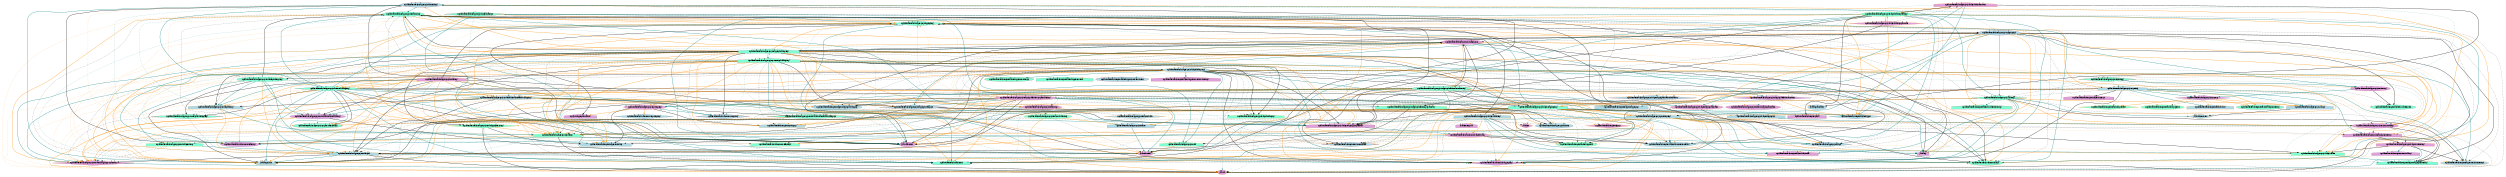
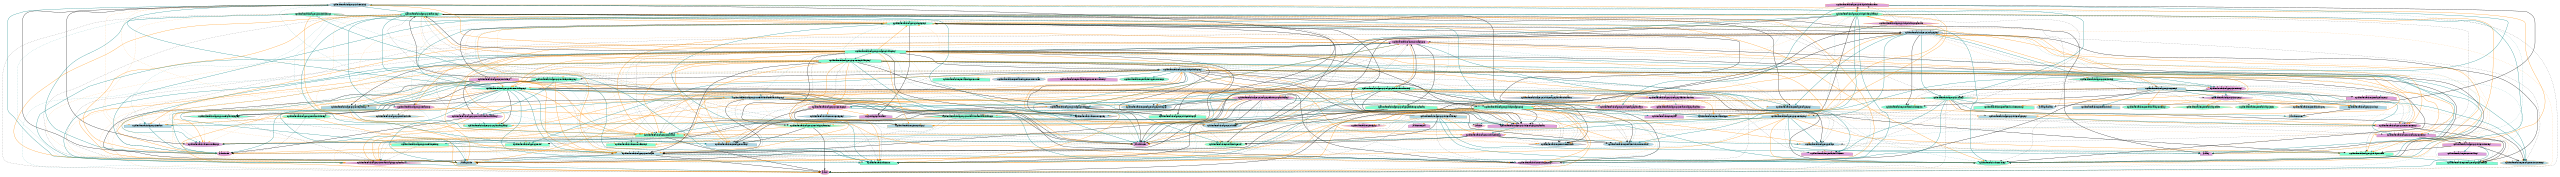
none -> (2309, 107)
